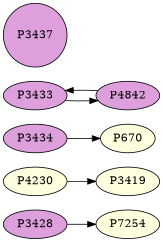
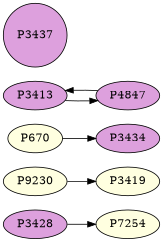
(35, 96) -> (35, 96)
(128, 96) -> (128, 96)
(80, 138) -> (75, 138)
(35, 181) -> (35, 181)
